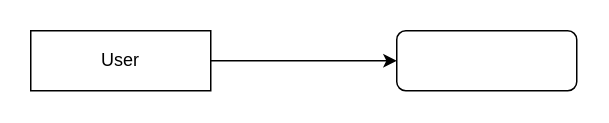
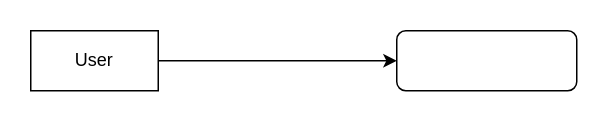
(121, 61) -> (95, 61)
